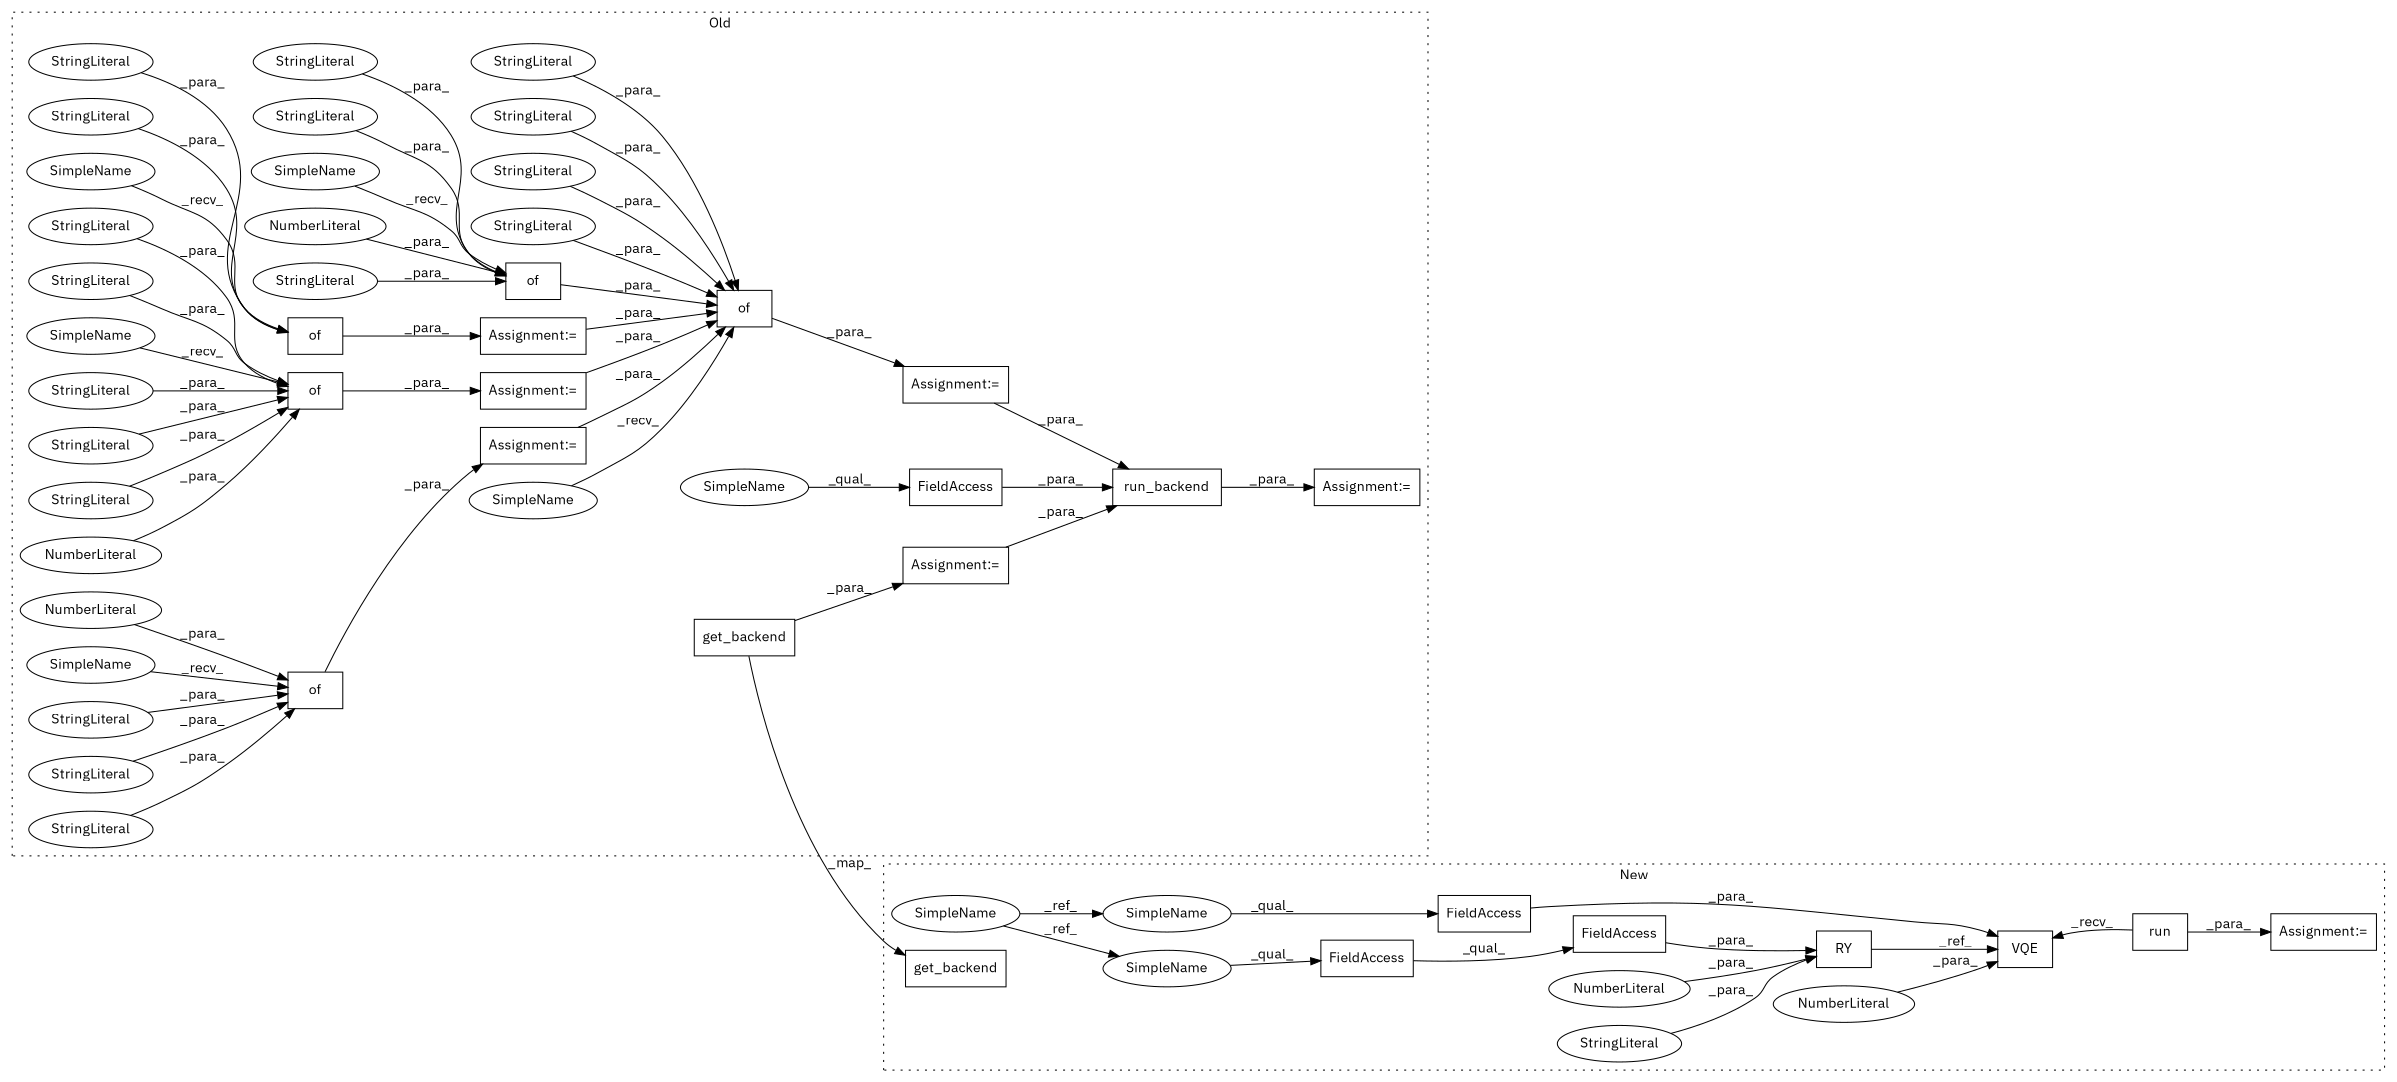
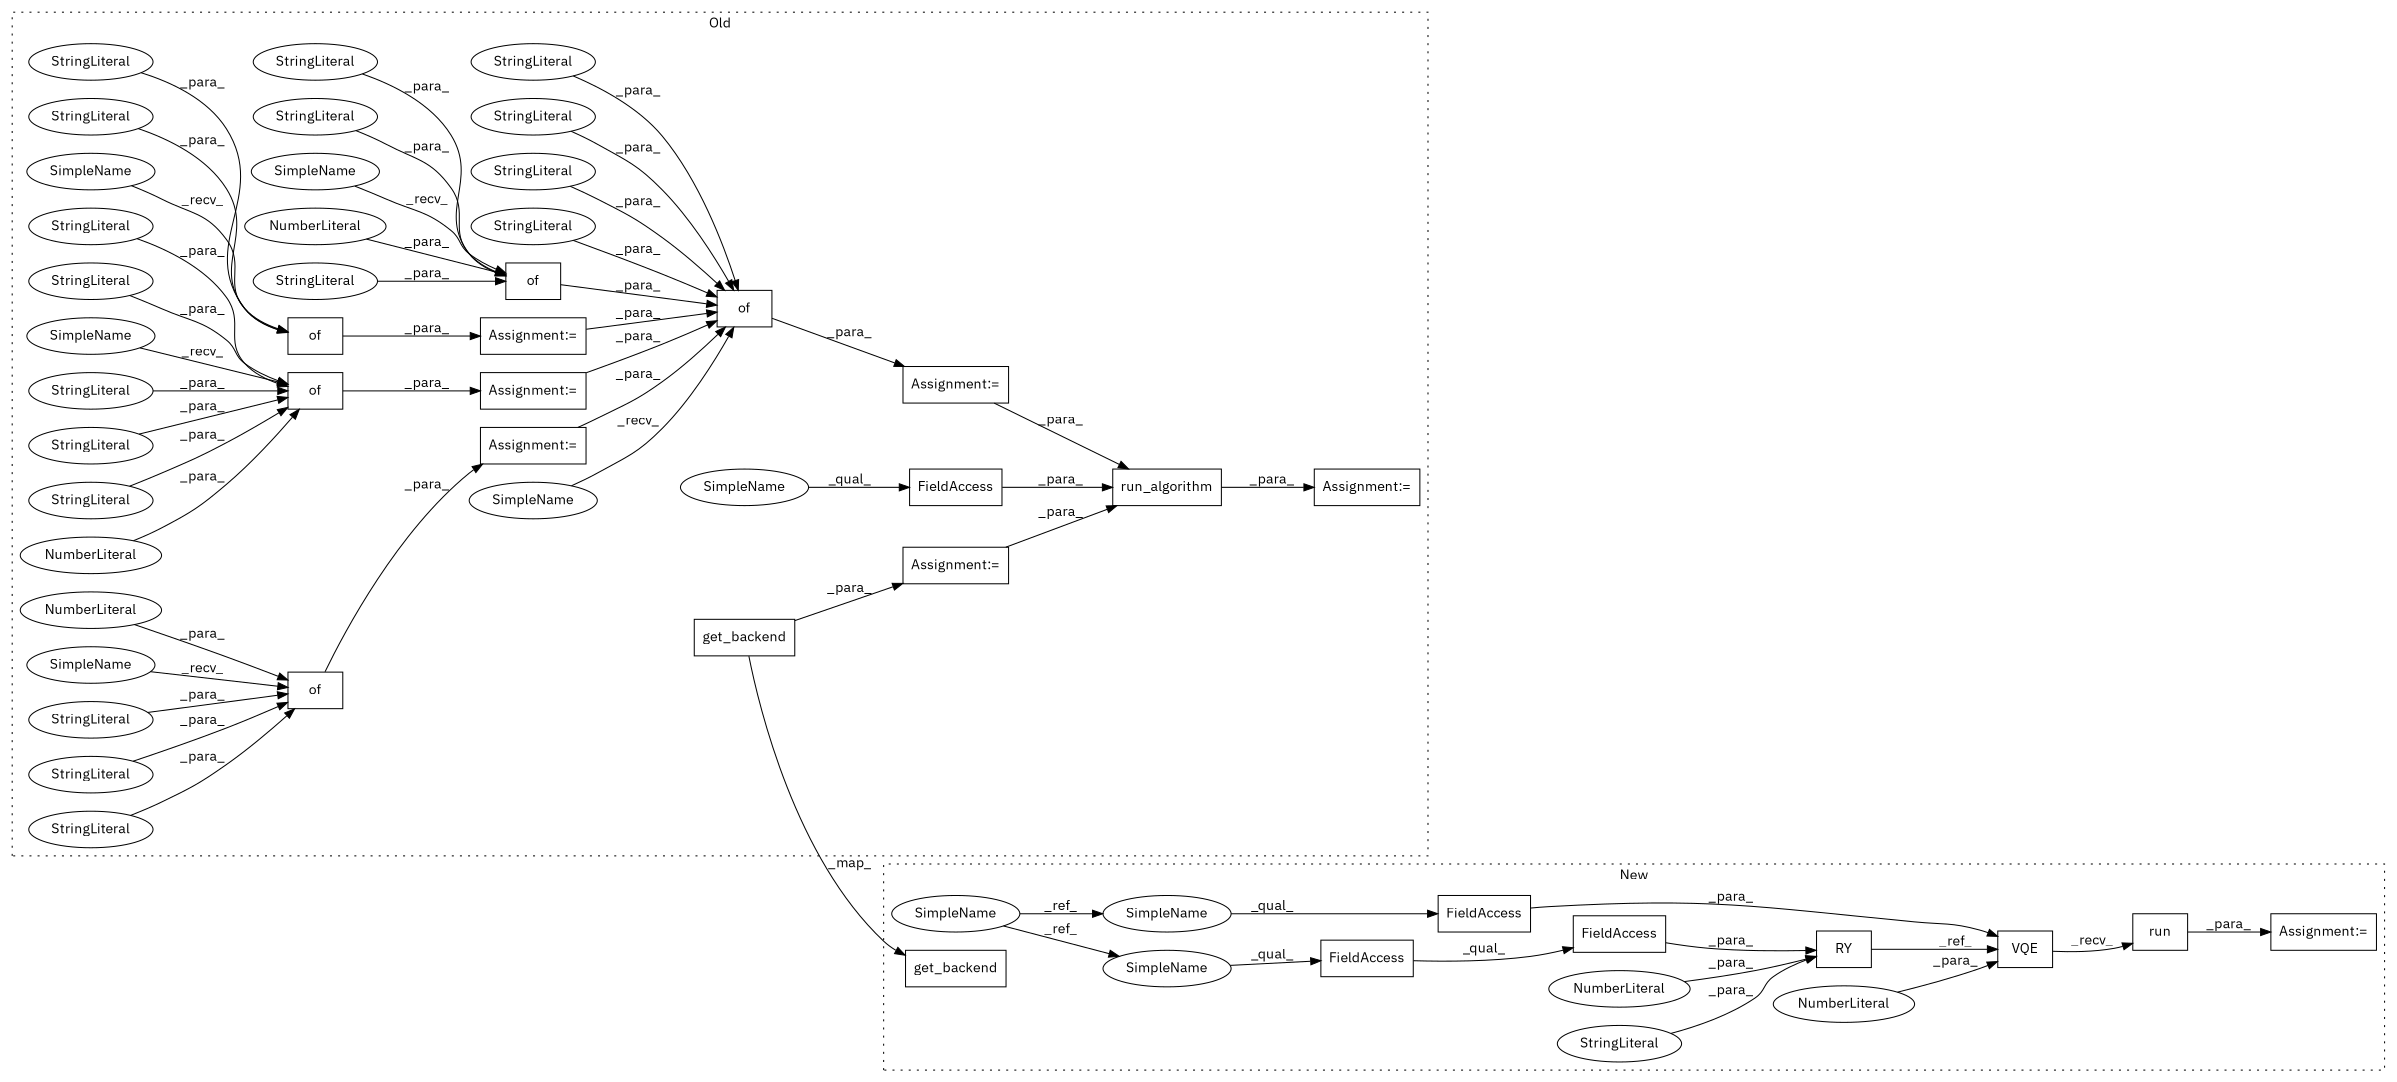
(1167, 487) -> (1167, 487)
(2097, 930) -> (2088, 951)
